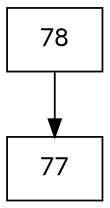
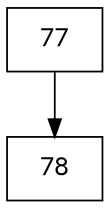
(55, 96) -> (55, 96)
